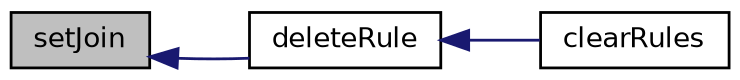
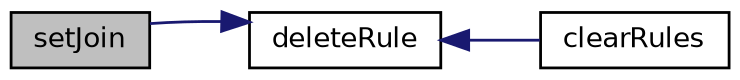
(214, 59) -> (185, 22)
